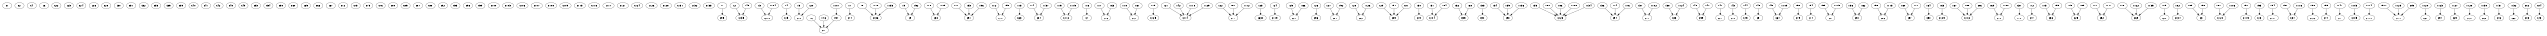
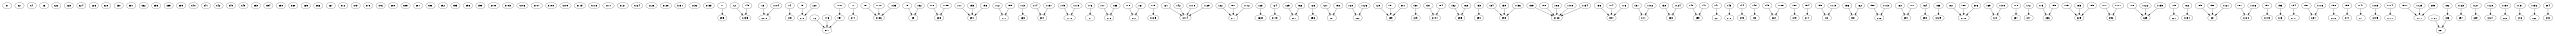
none -> (2079, 6)
none -> (2226, 6)
(2019, 11) -> (2016, 11)
none -> (2445, 23)
